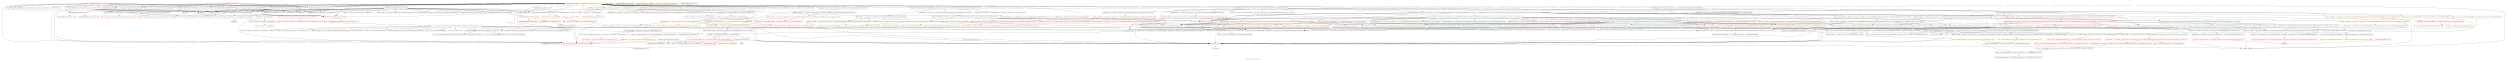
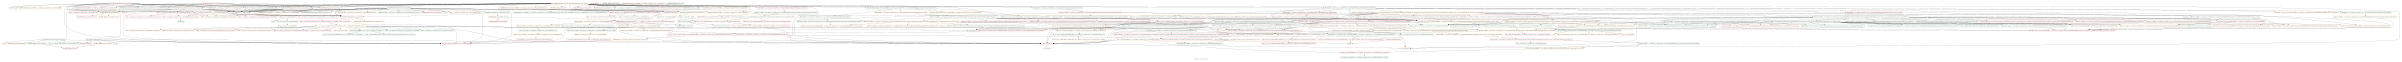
none -> (721, 26)
